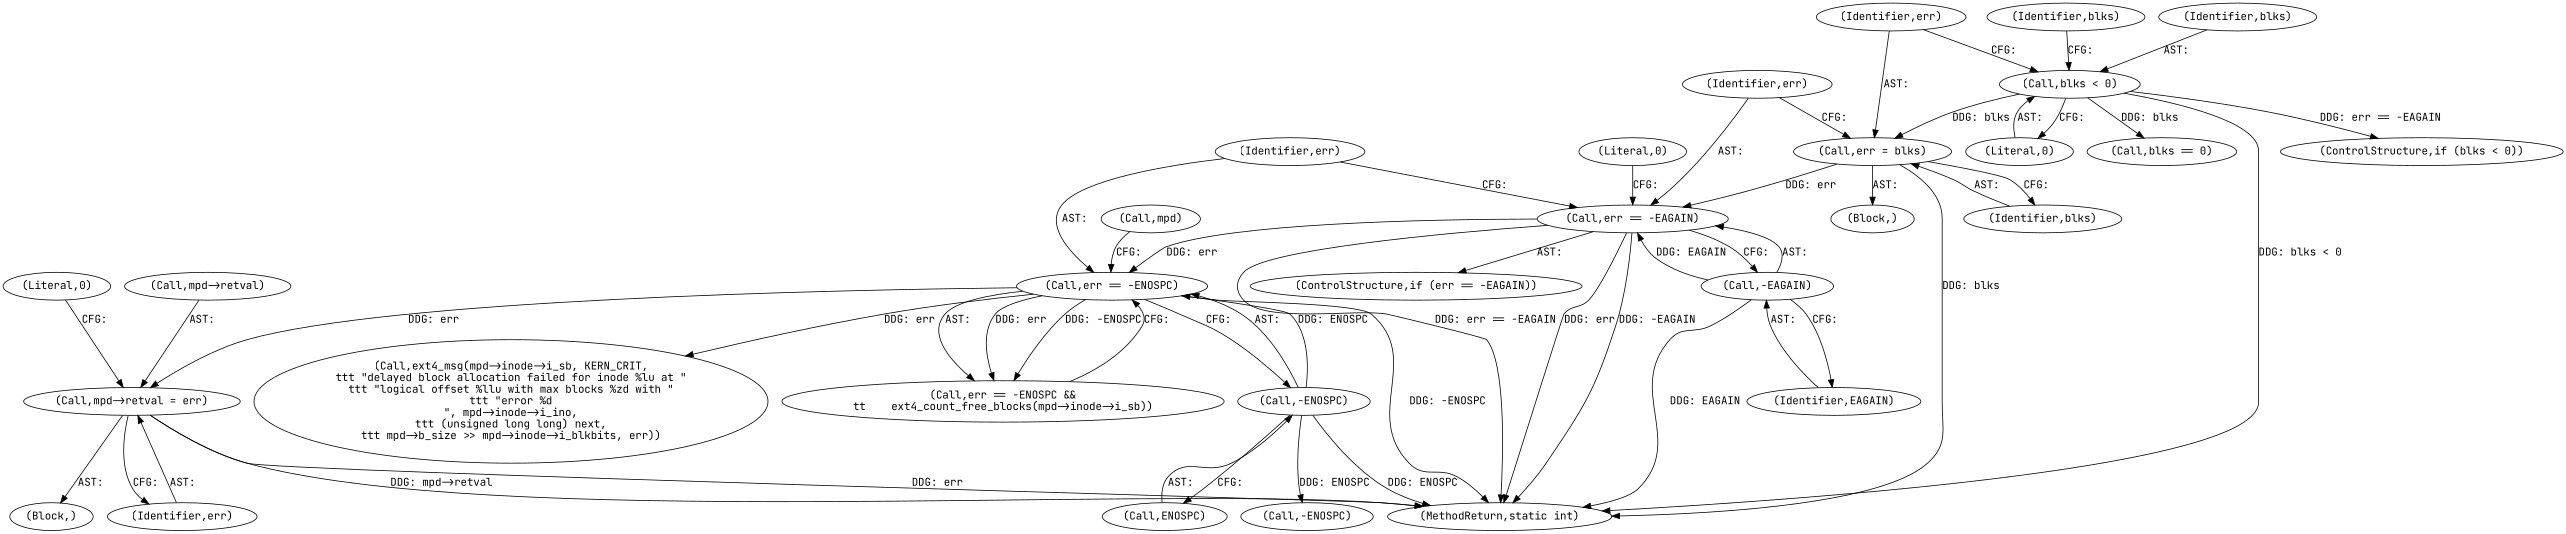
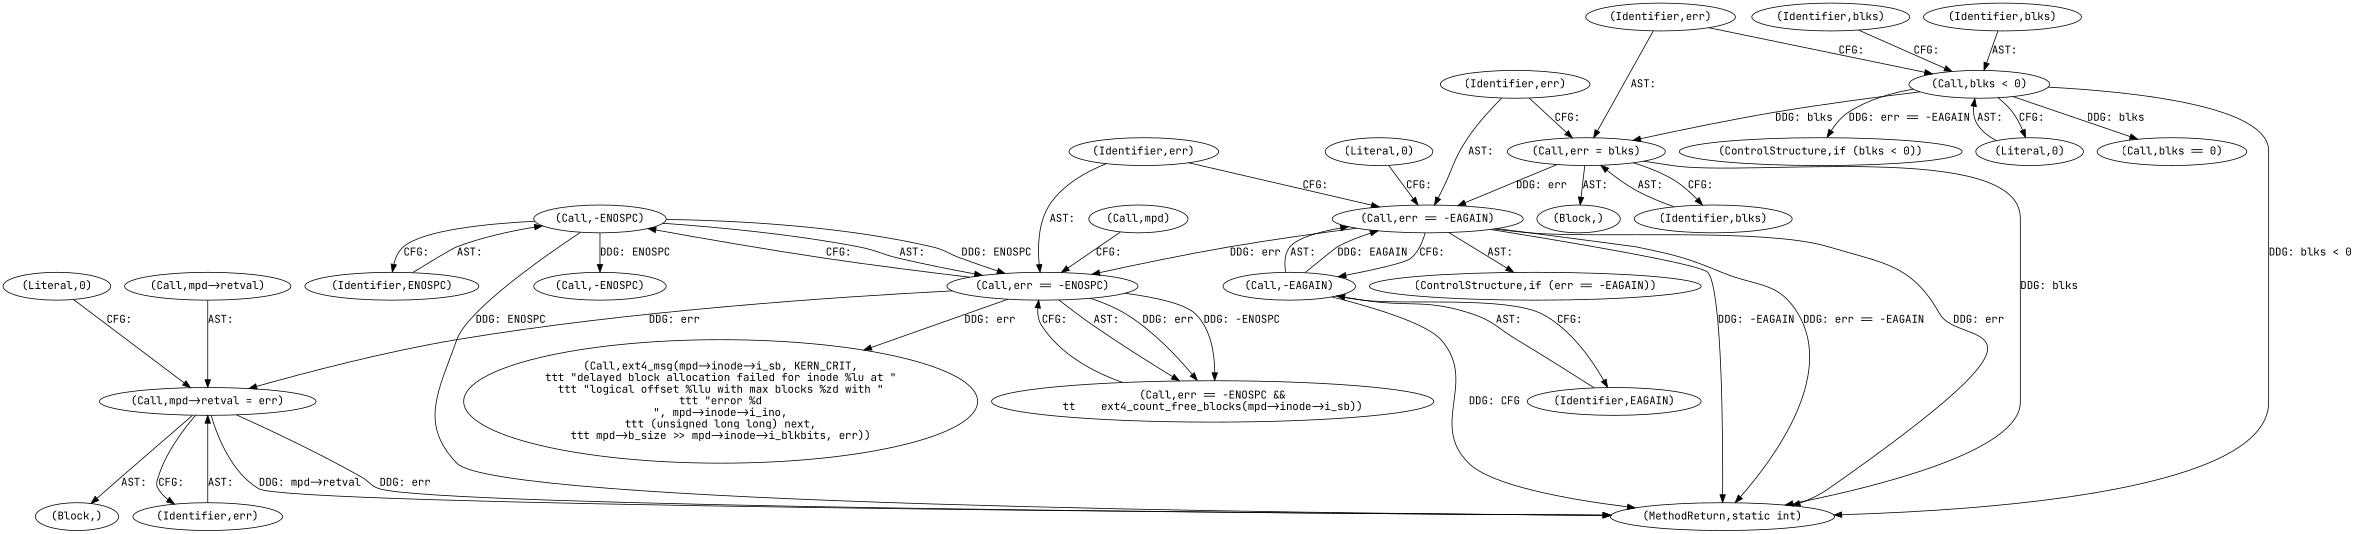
(1387, 335) -> none
(1705, 401) -> (1495, 401)
(1165, 517) -> (392, 286)
